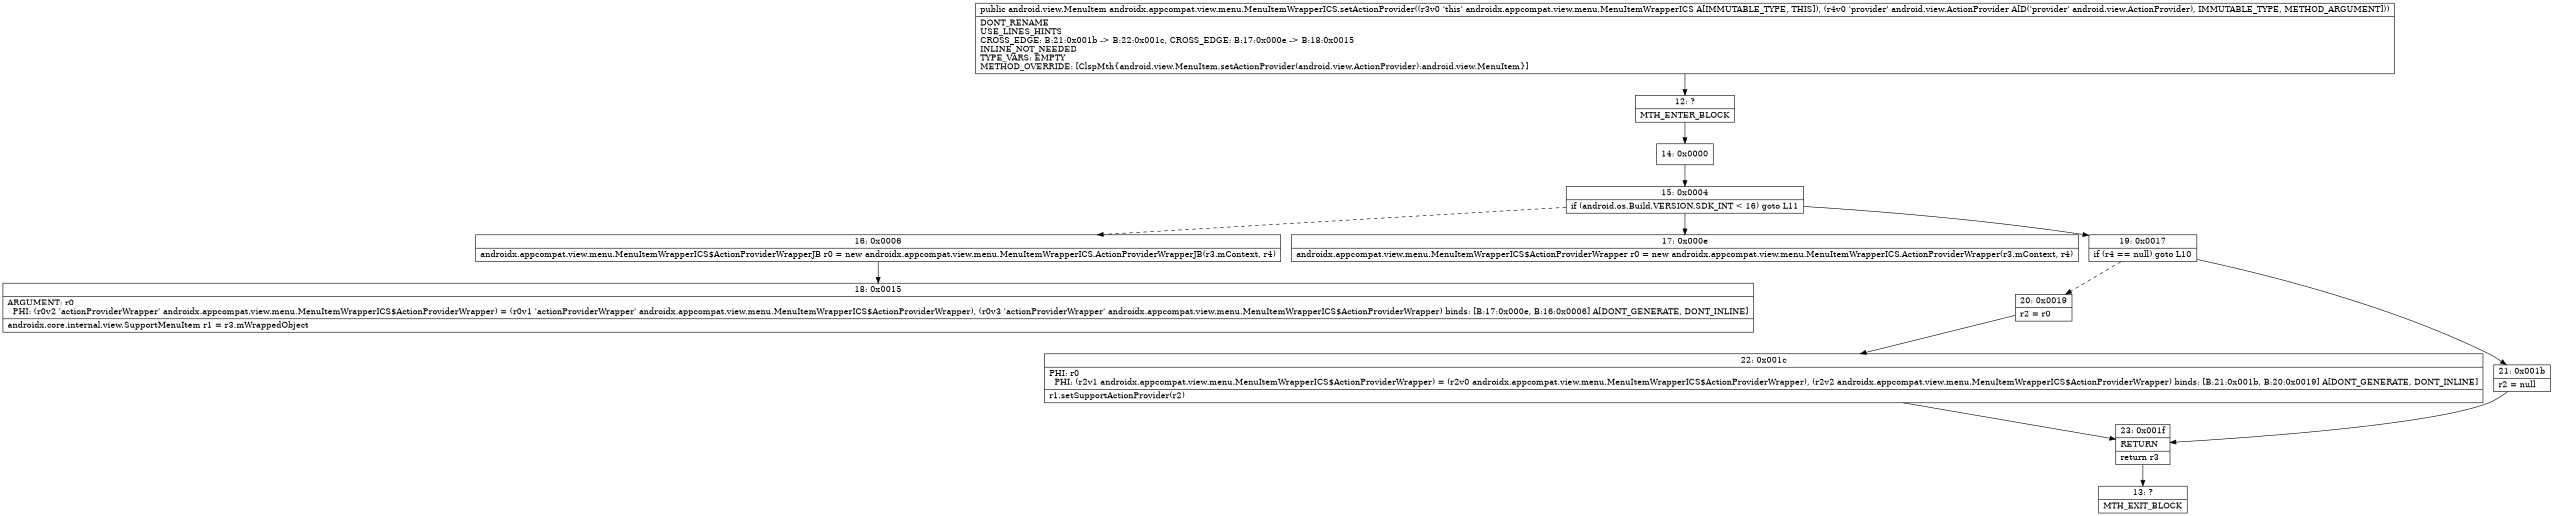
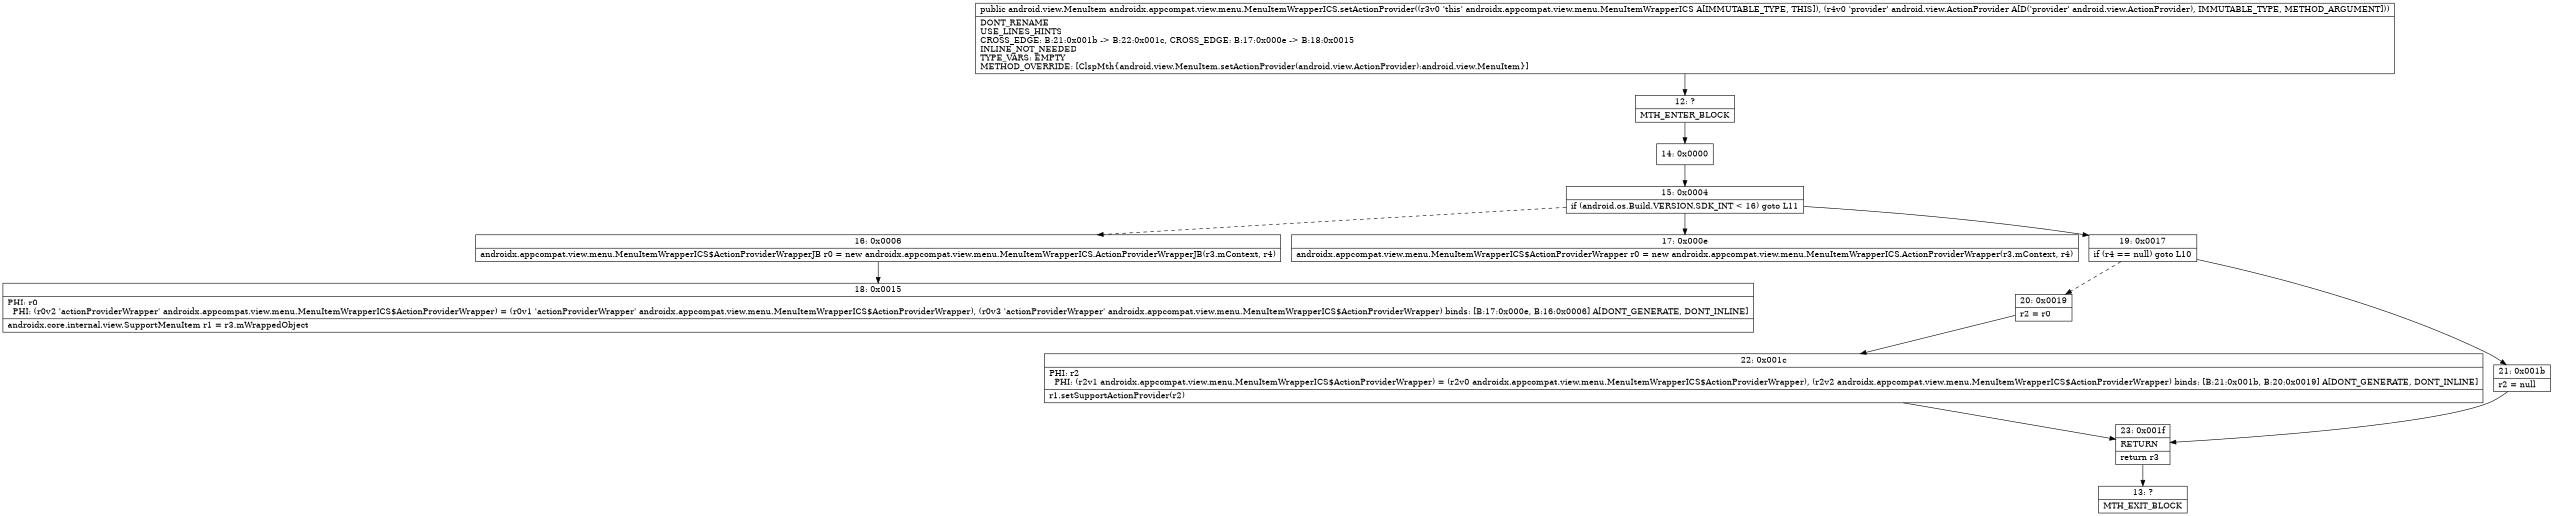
(42, 303) -> (24, 303)
(1066, 374) -> (1066, 374)
